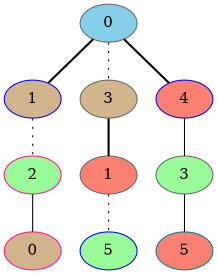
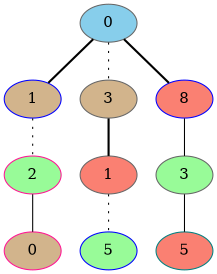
(184, 99) -> (184, 99)
